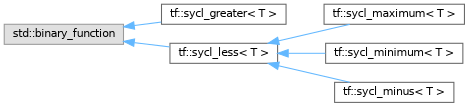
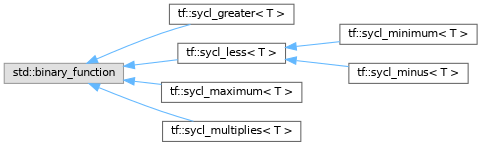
(314, 33) -> (148, 83)
none -> (232, 131)
